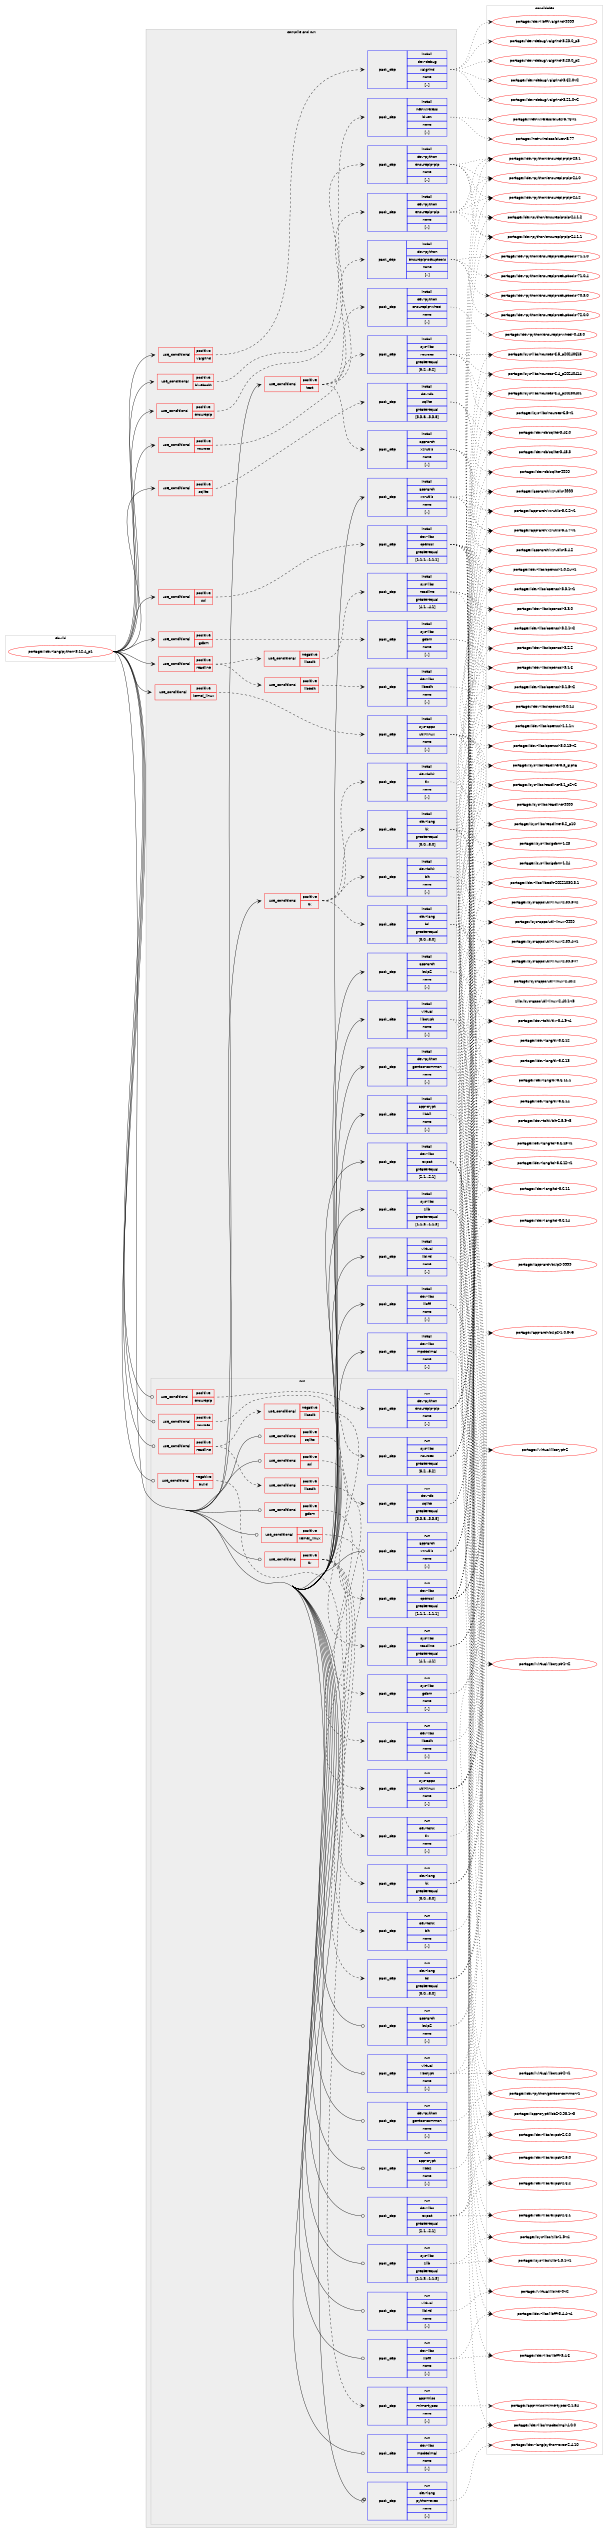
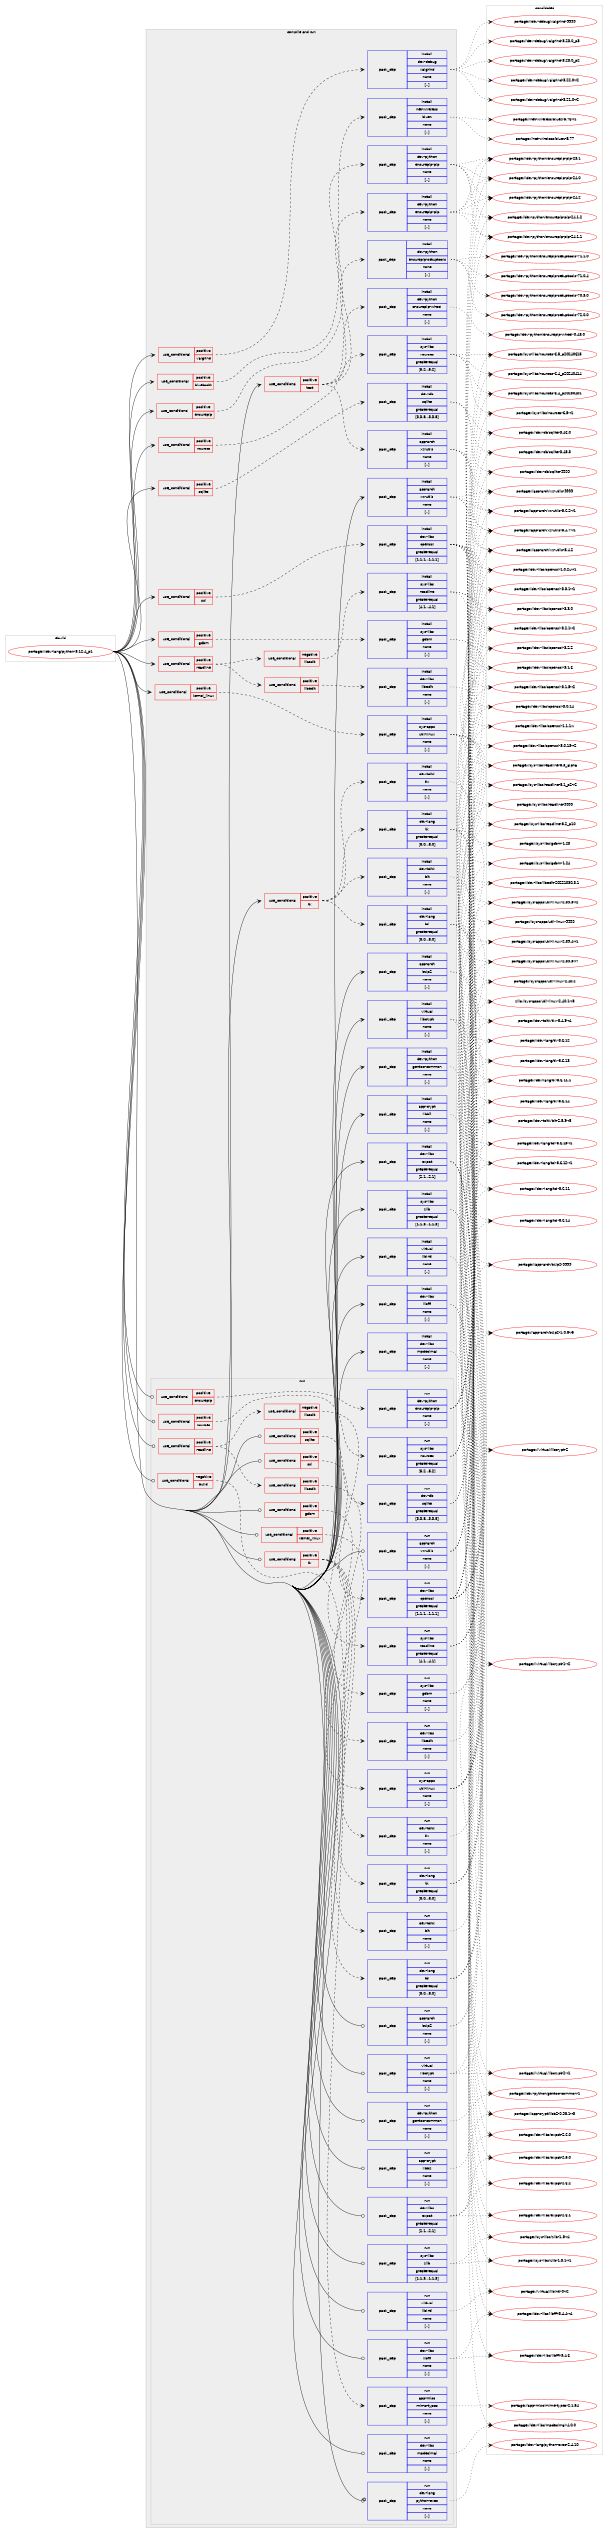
(545, 22) -> (545, 22)
(545, 80) -> (545, 80)
